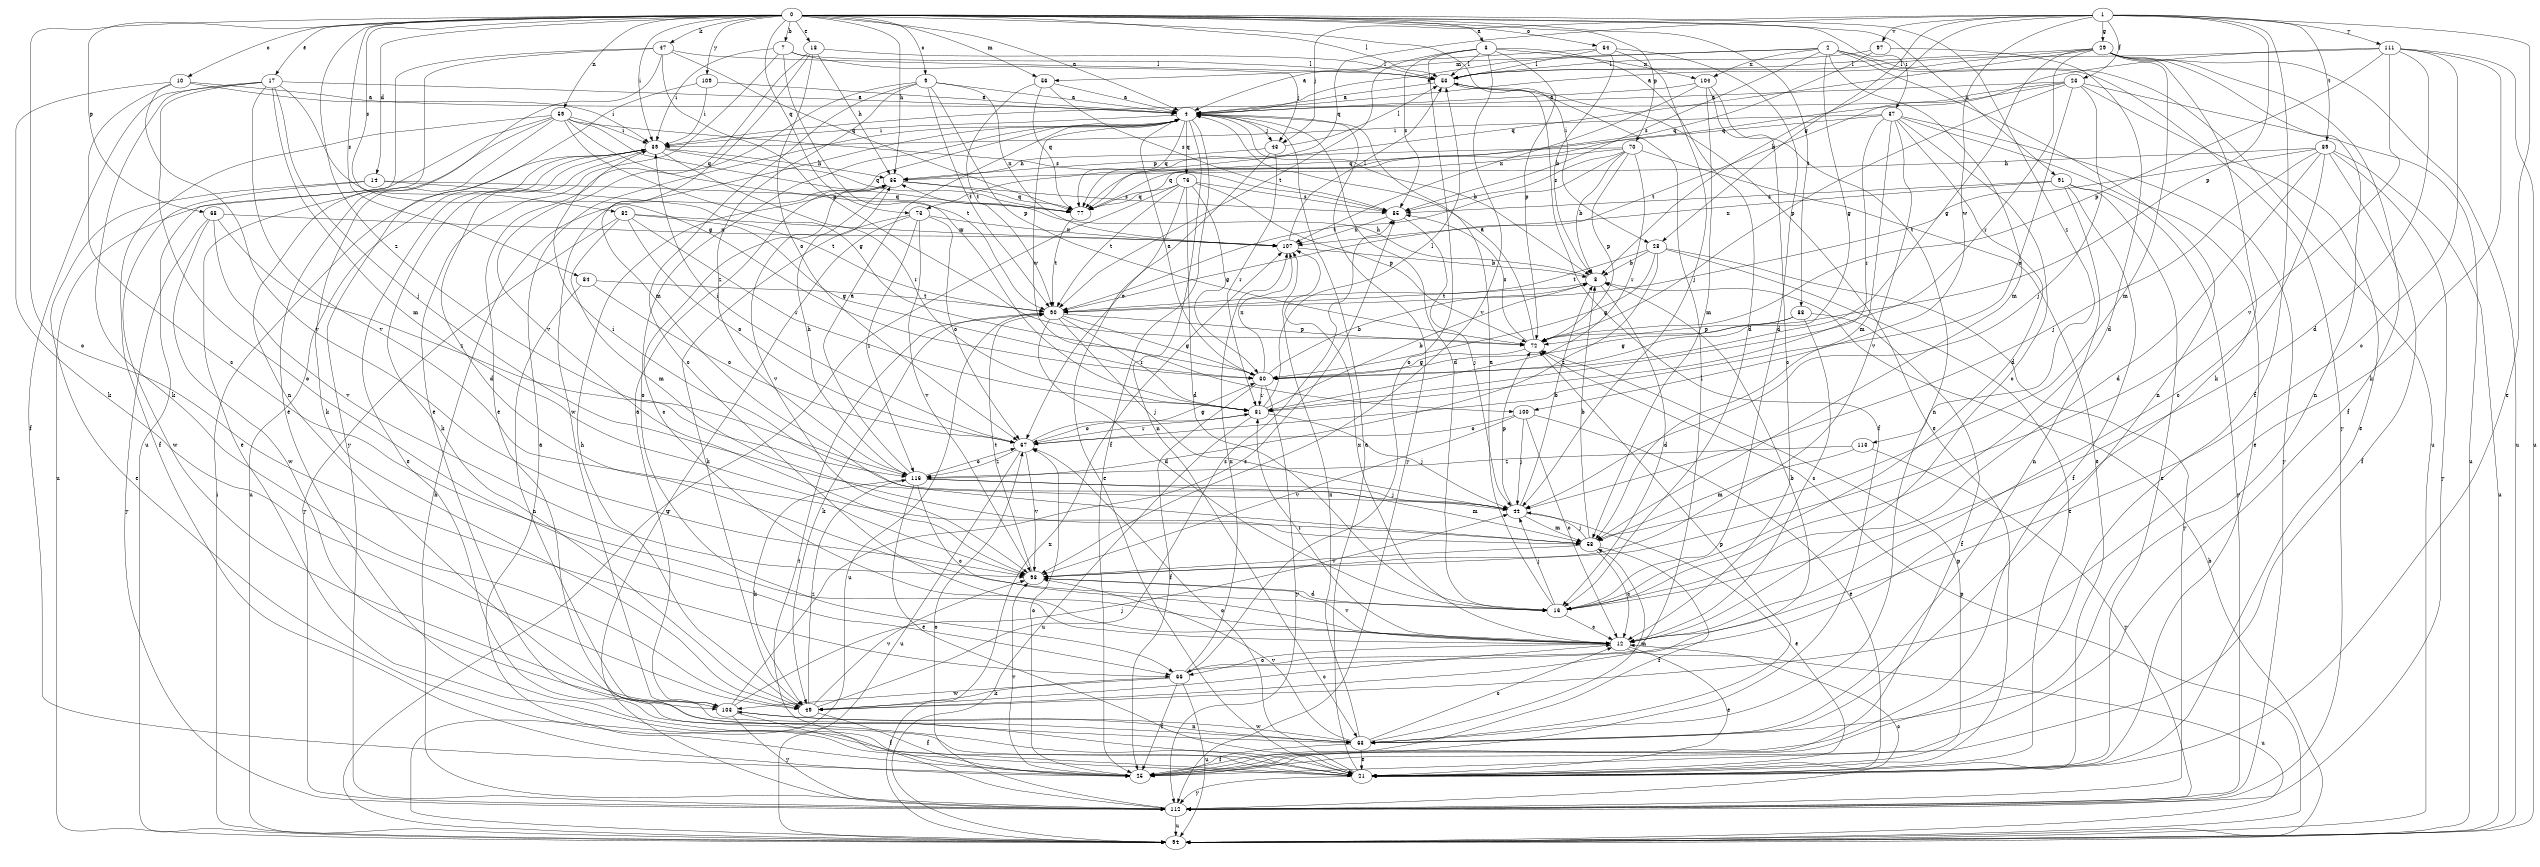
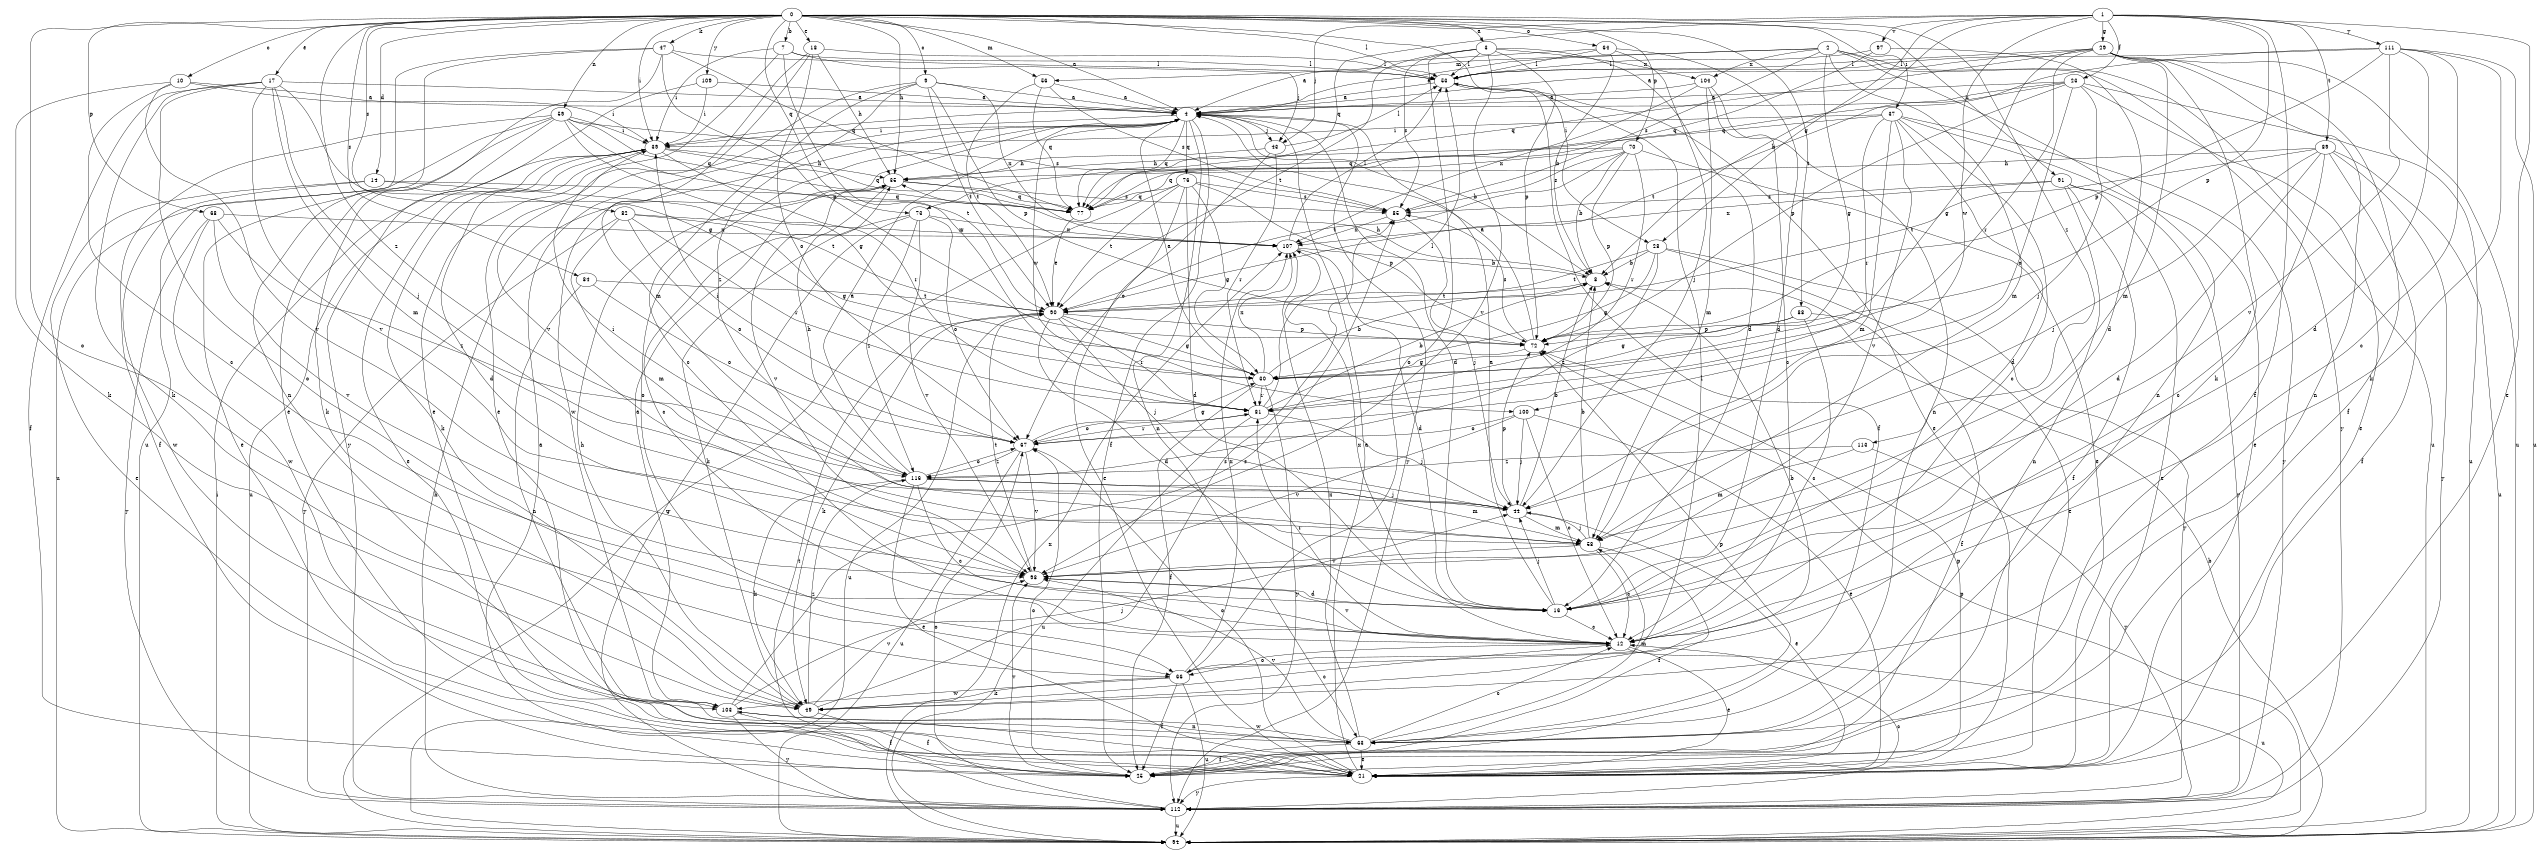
(1156, 164) -> (1156, 164)
(1056, 263) -> (1056, 263)
(1662, 450) -> (1421, 444)
